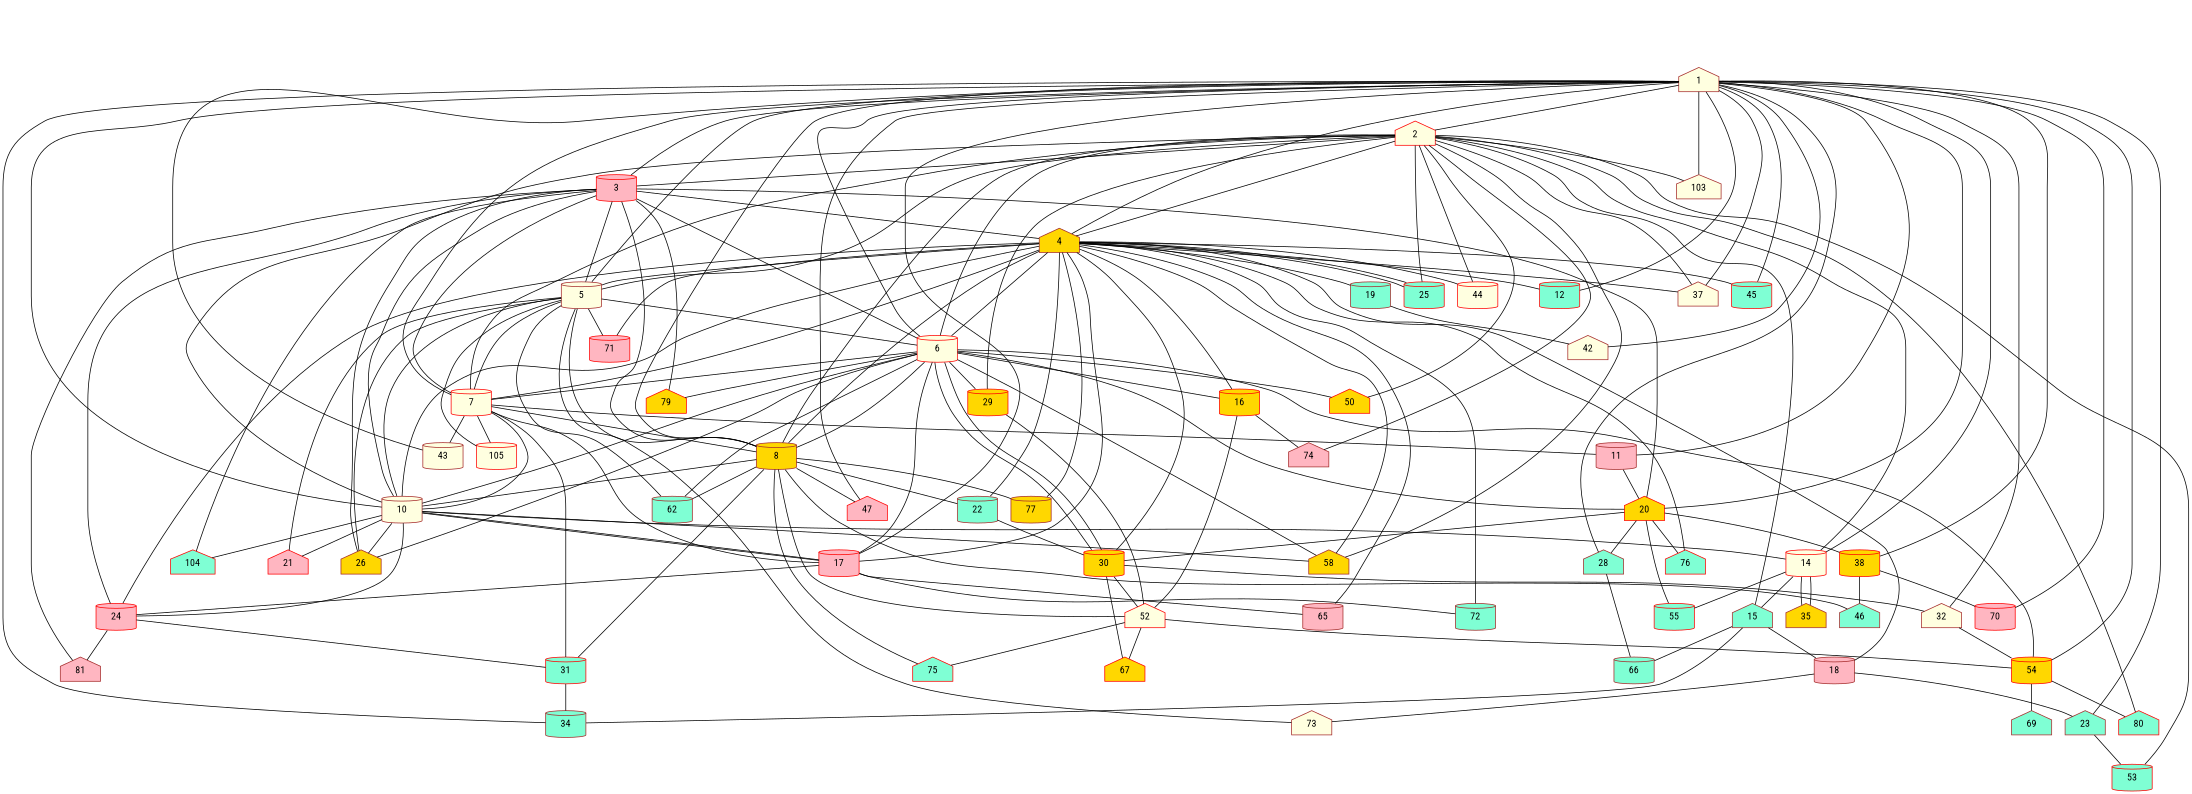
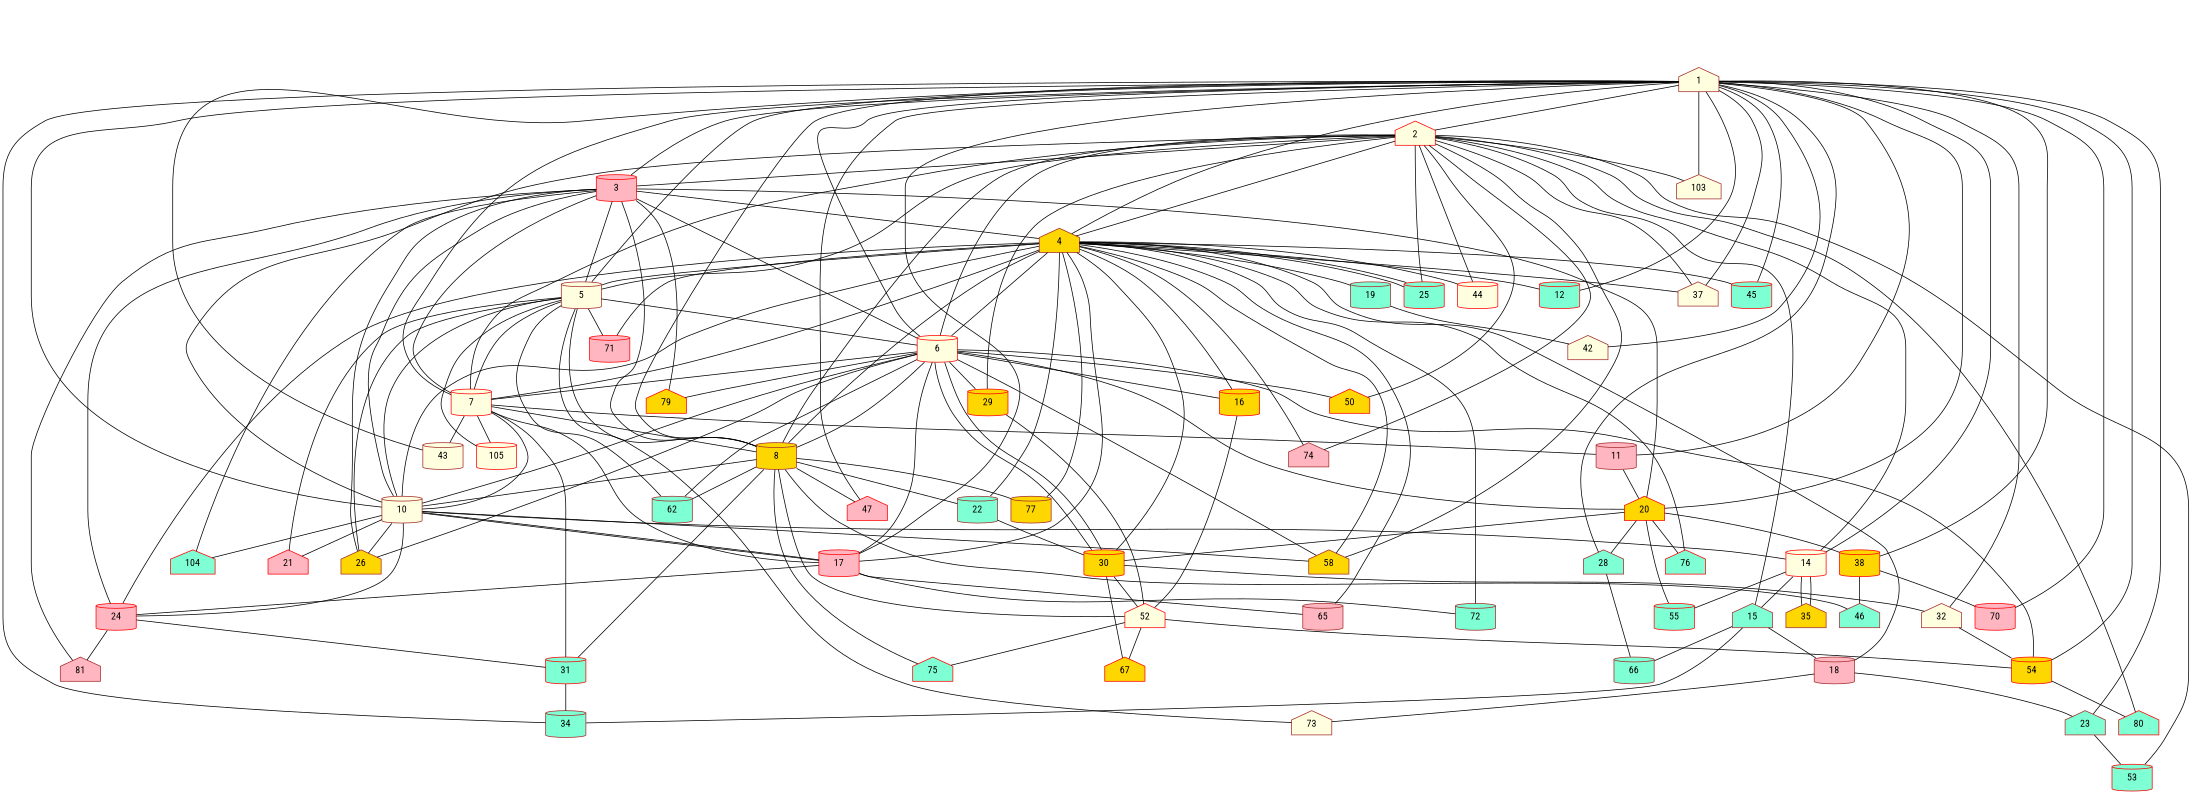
(1277, 431) -> (1213, 320)
(2032, 724) -> none
